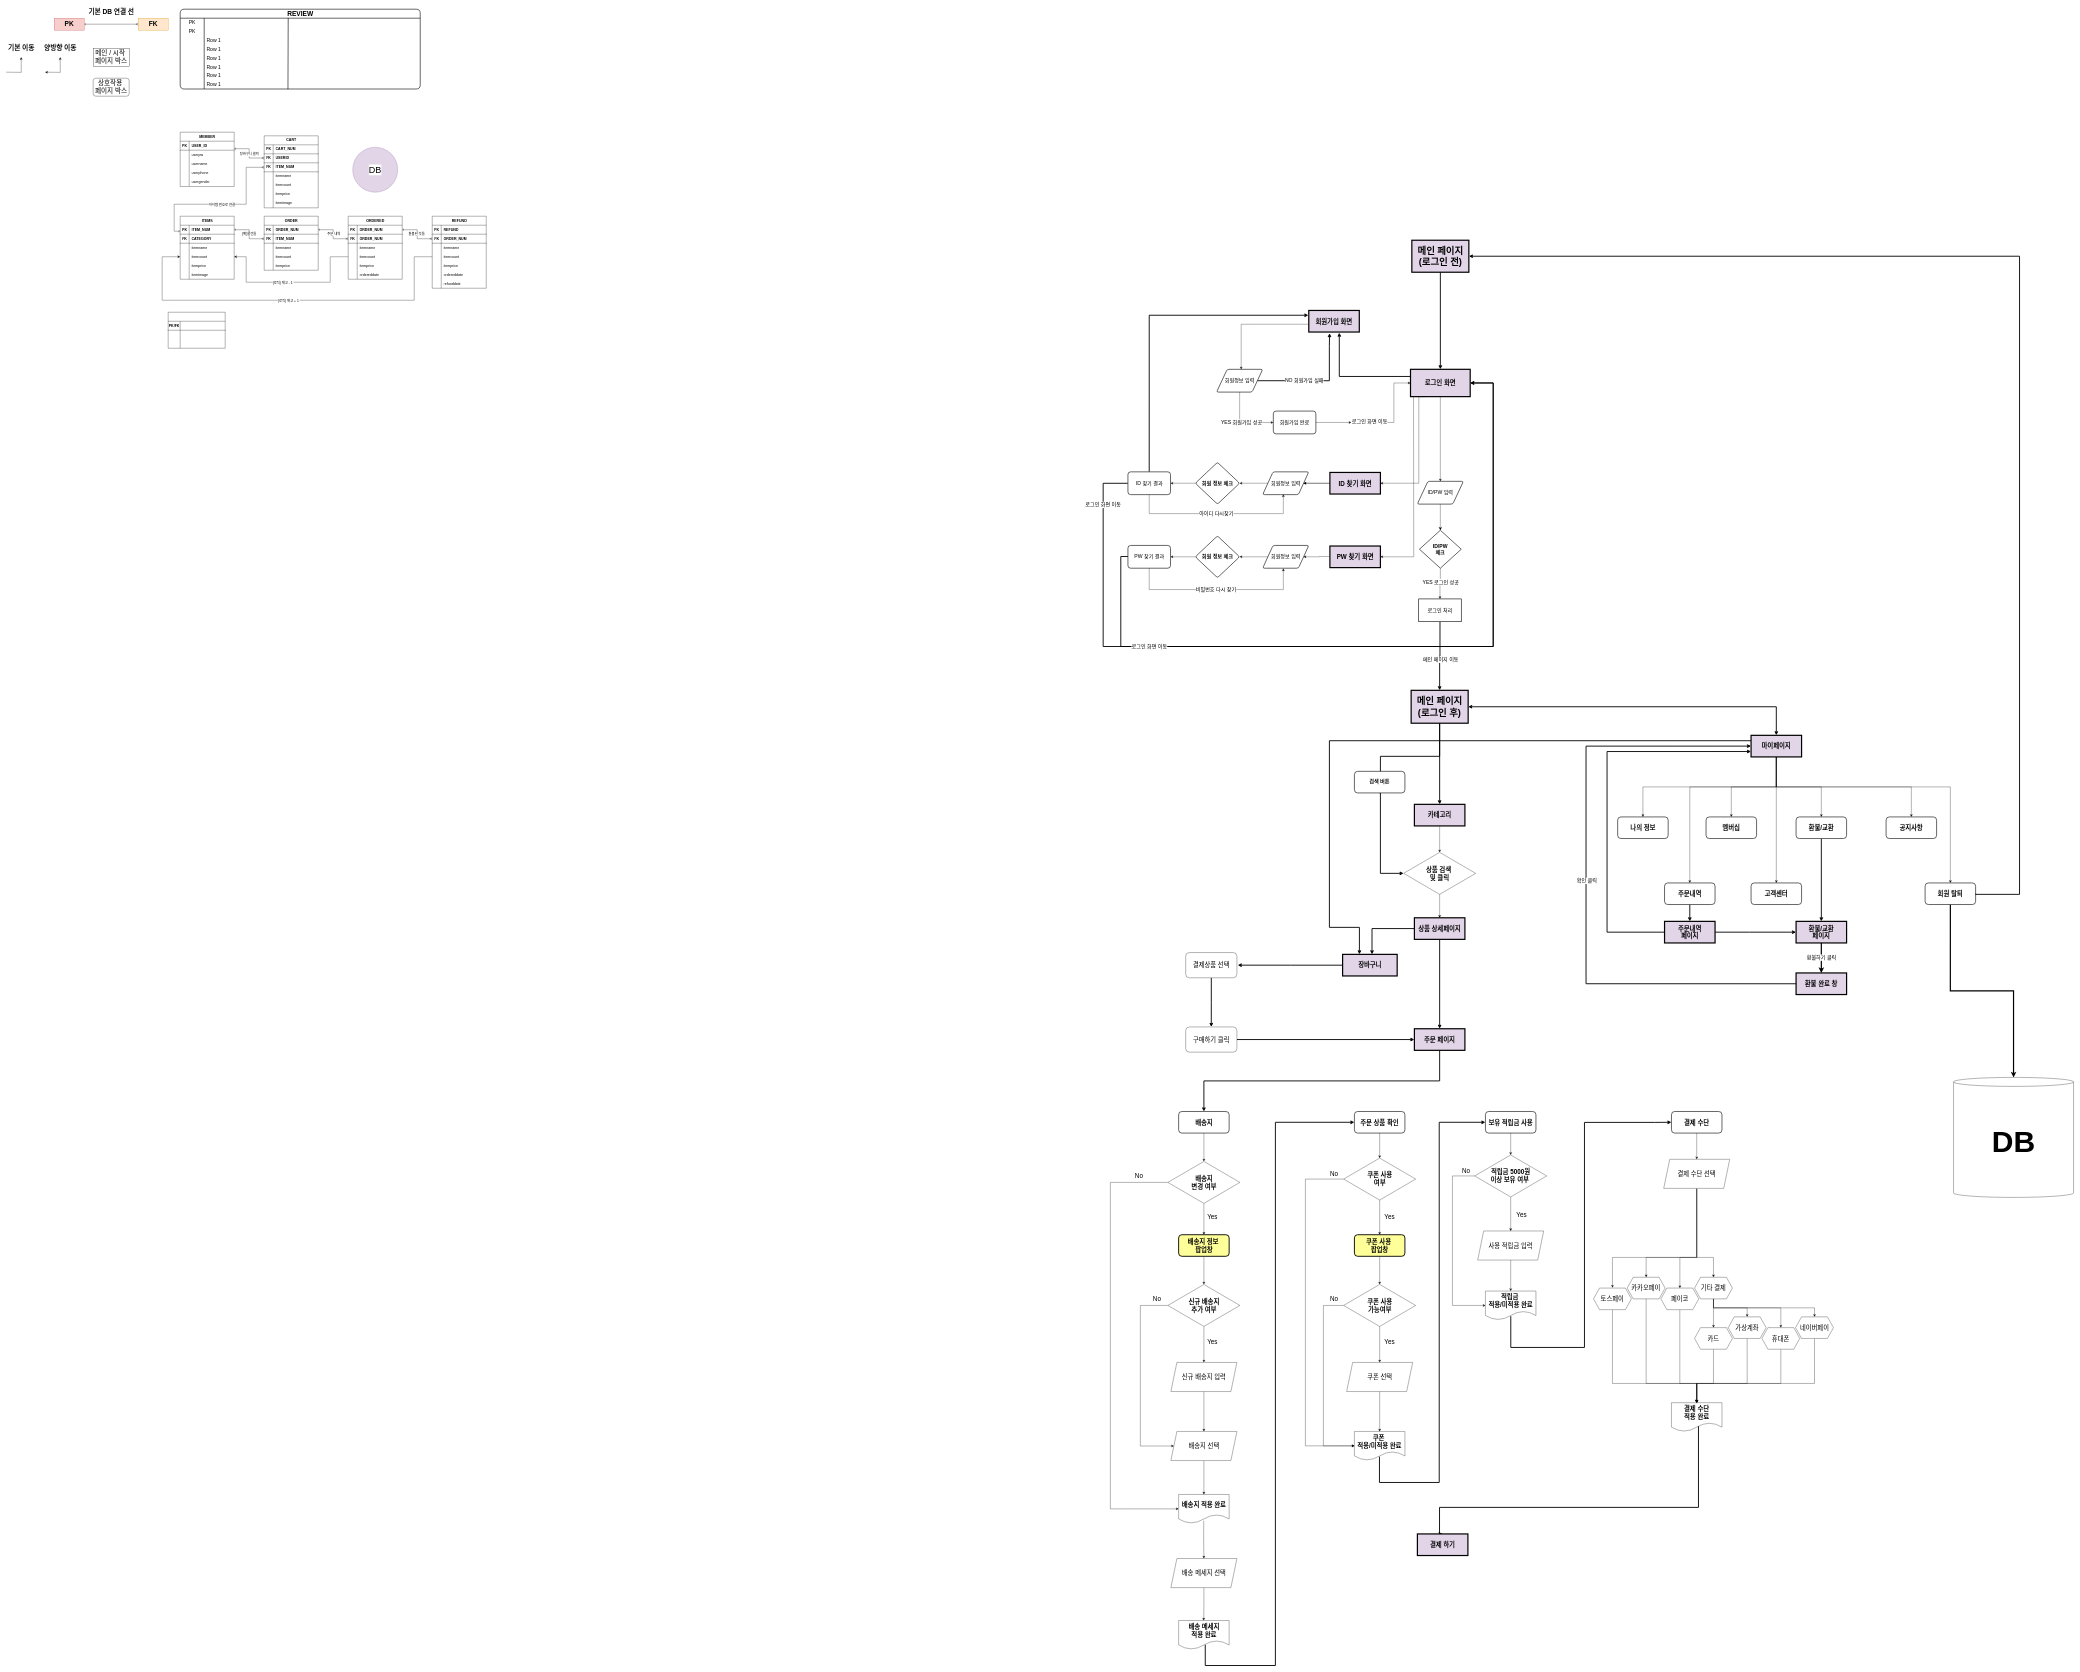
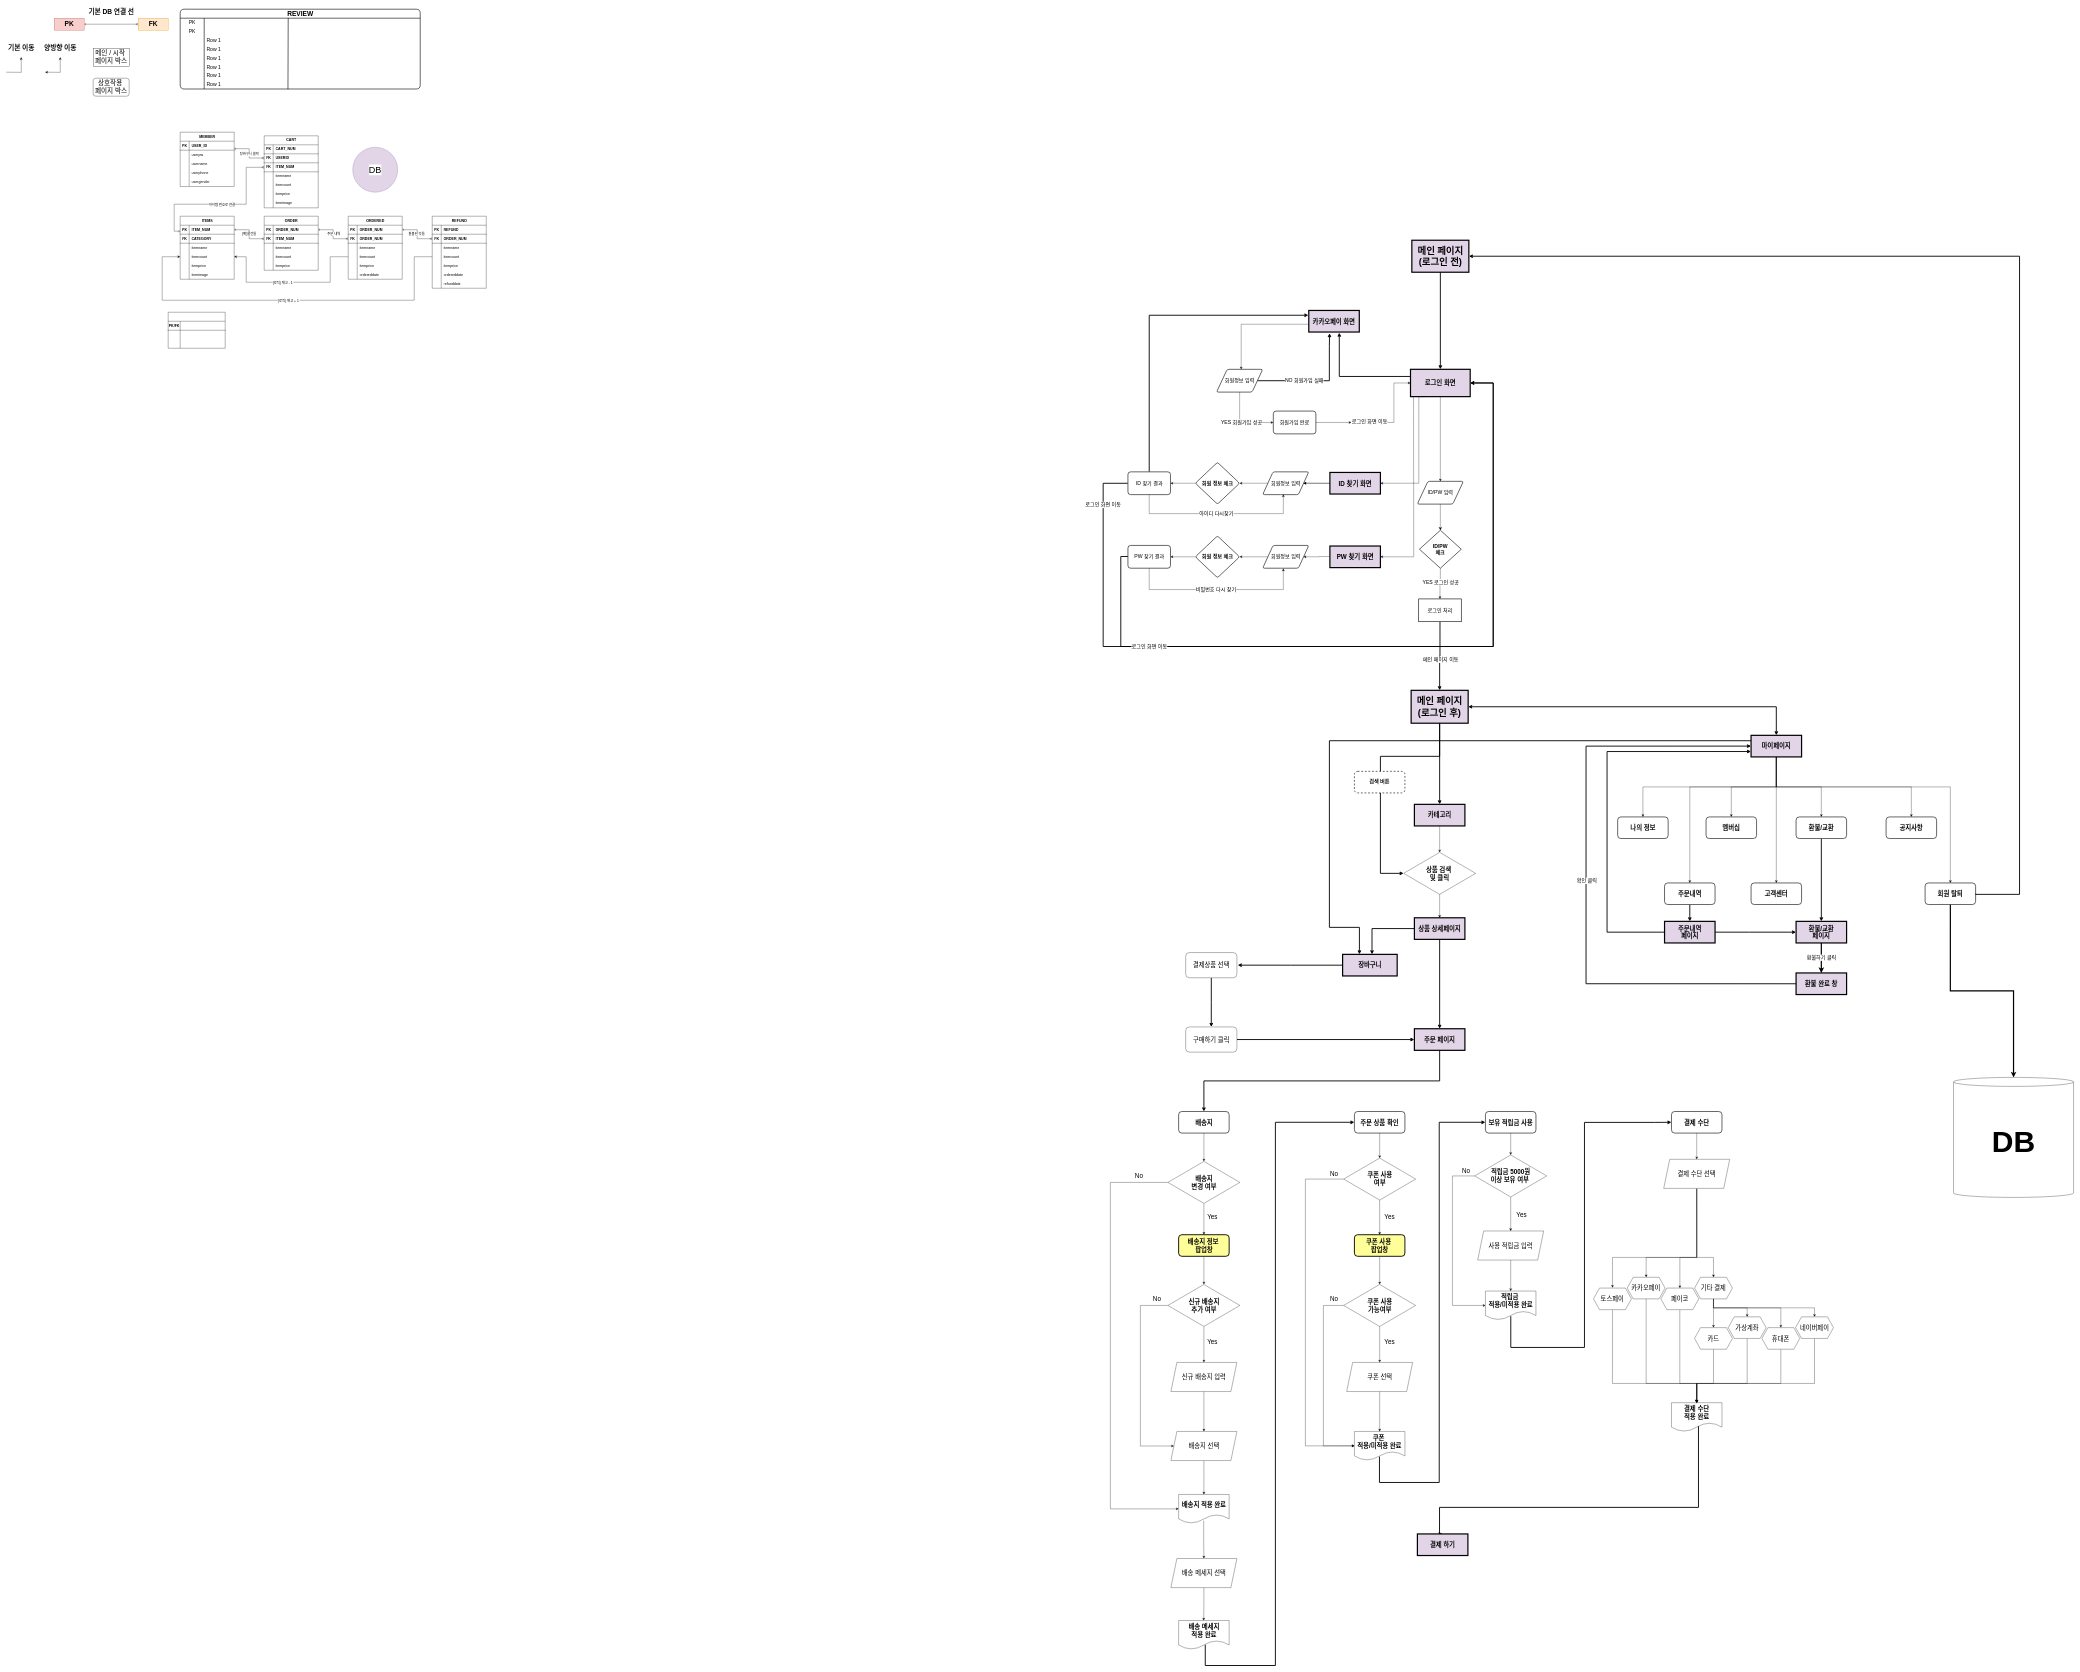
(1334, 321) -> (1334, 321)
(1379, 782) -> (1379, 782)
